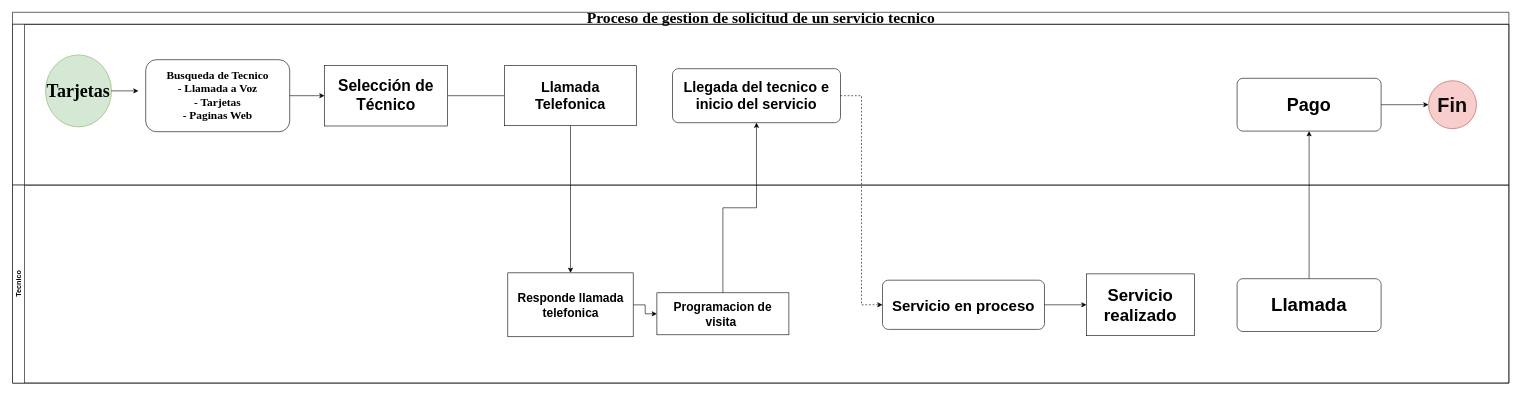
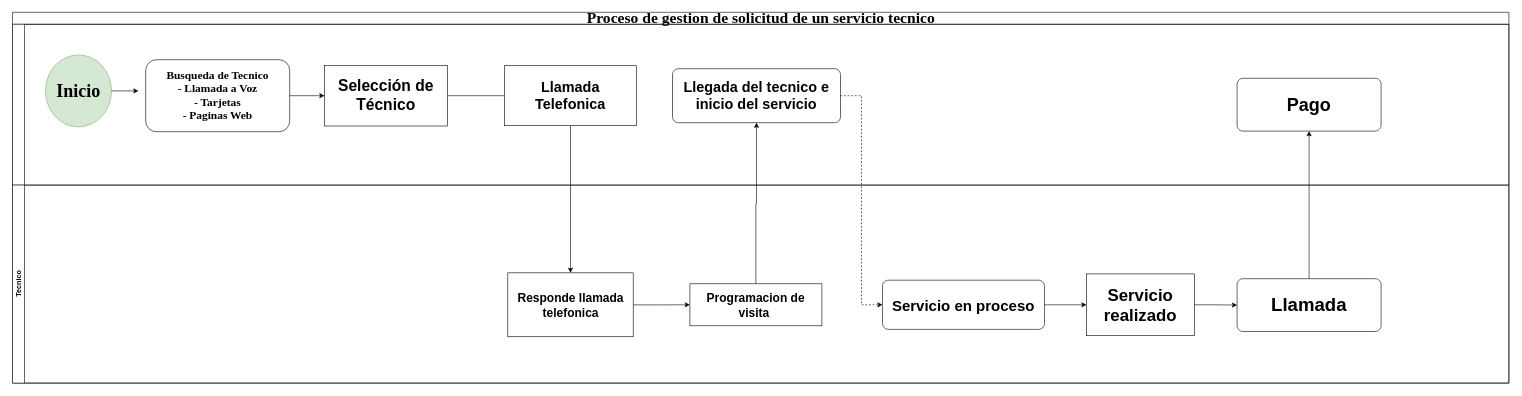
(78, 91) -> (78, 91)
(1422, 105) -> none
(1452, 105) -> none
none -> (1231, 305)
(723, 314) -> (756, 305)
